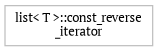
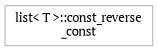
(79, 26) -> (79, 26)
